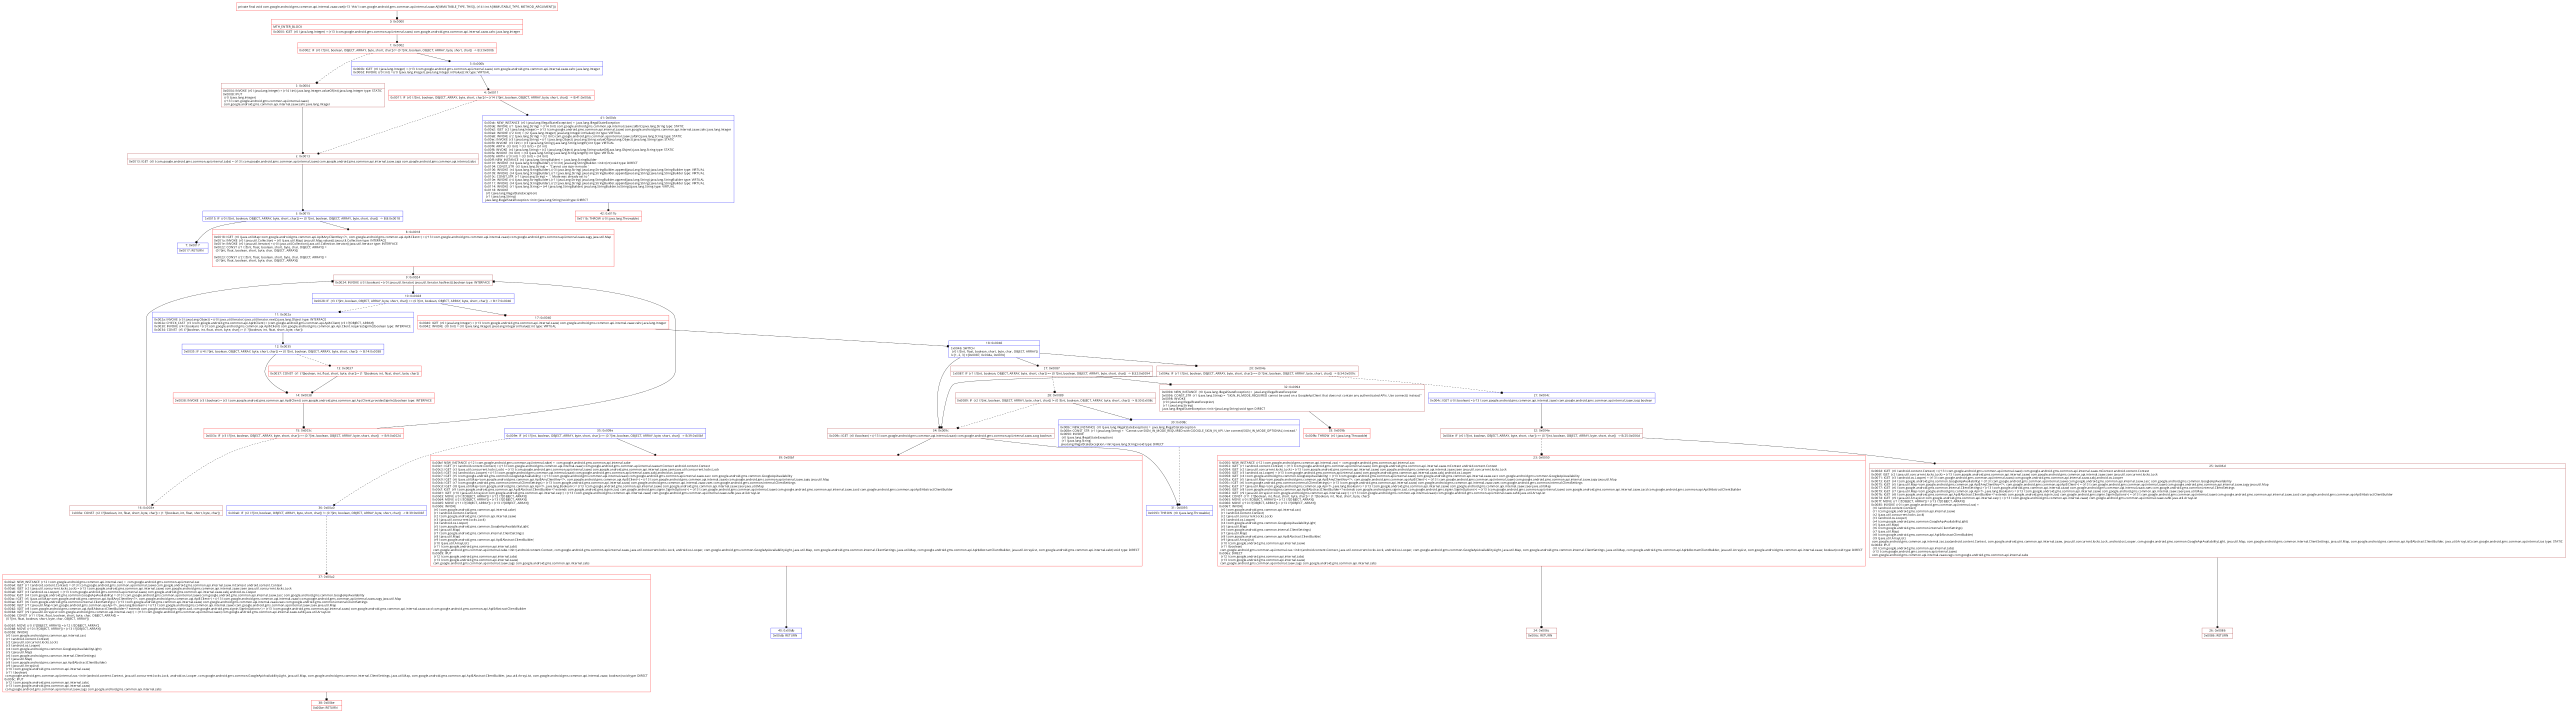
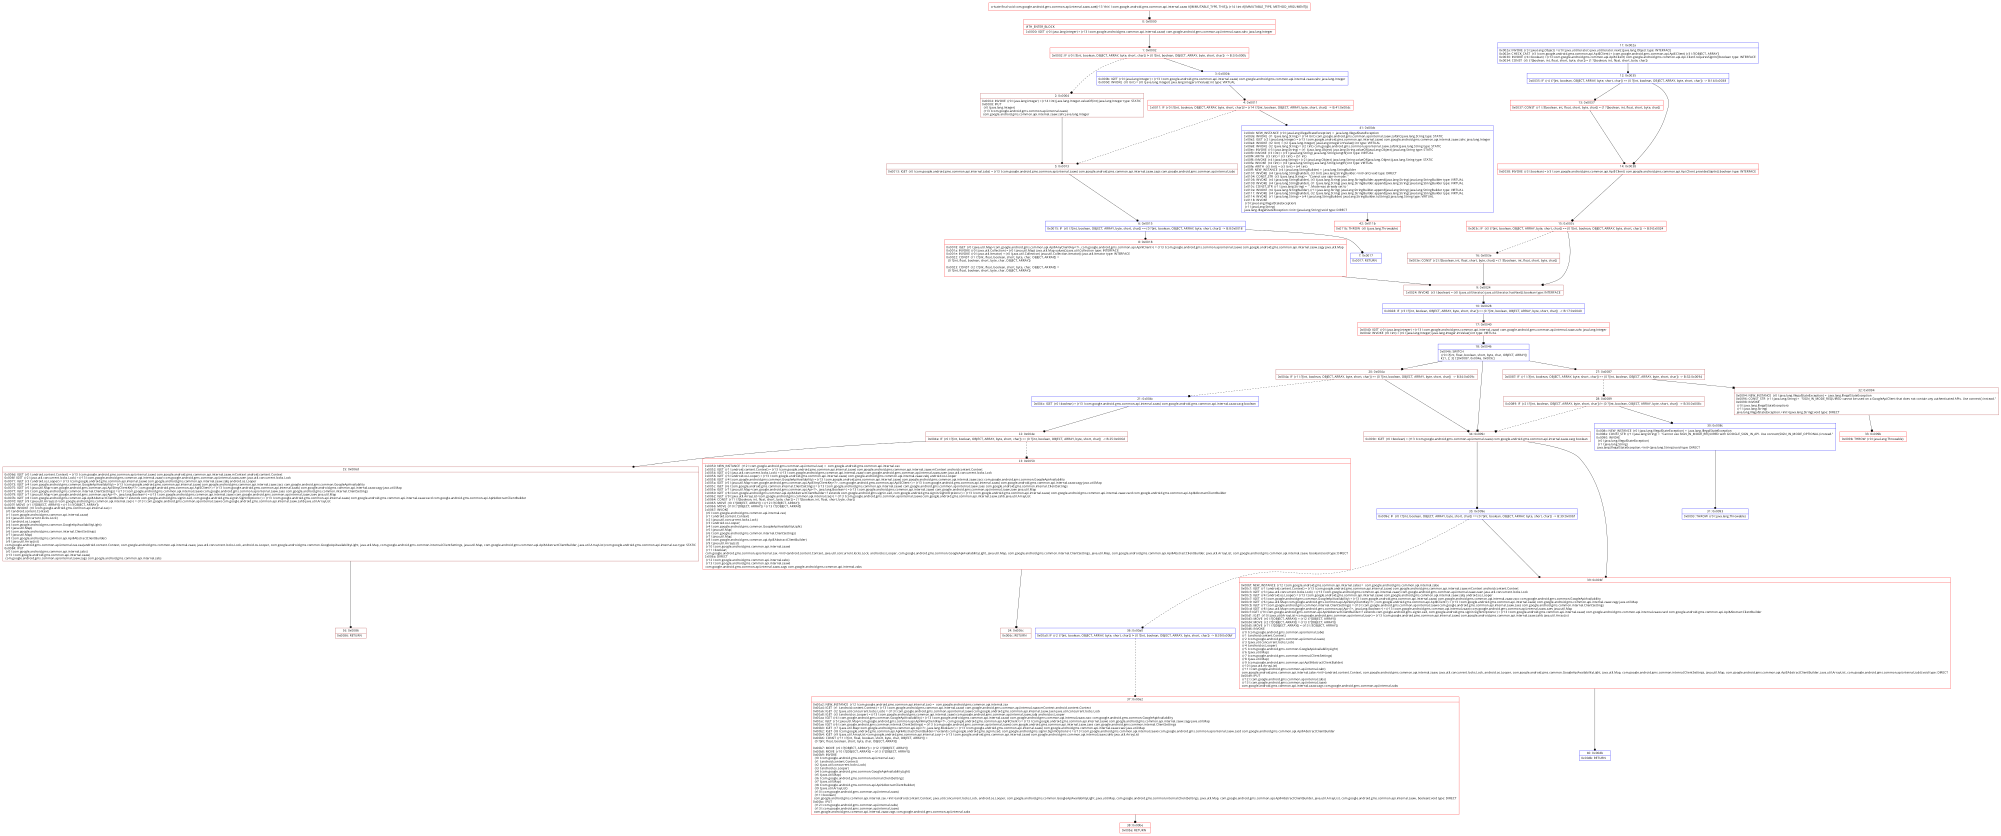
(363, 308) -> none
(313, 360) -> (1608, 91)
(1093, 448) -> (1477, 474)
(1179, 475) -> (1715, 479)
